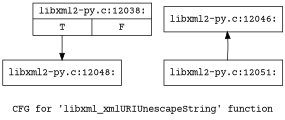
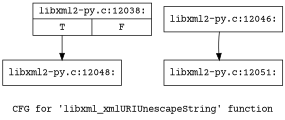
(228, 49) -> (219, 43)
